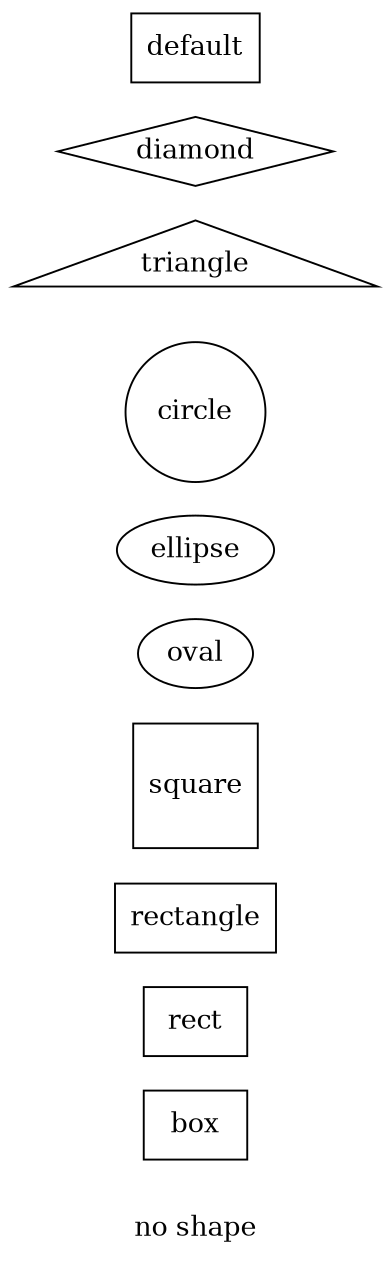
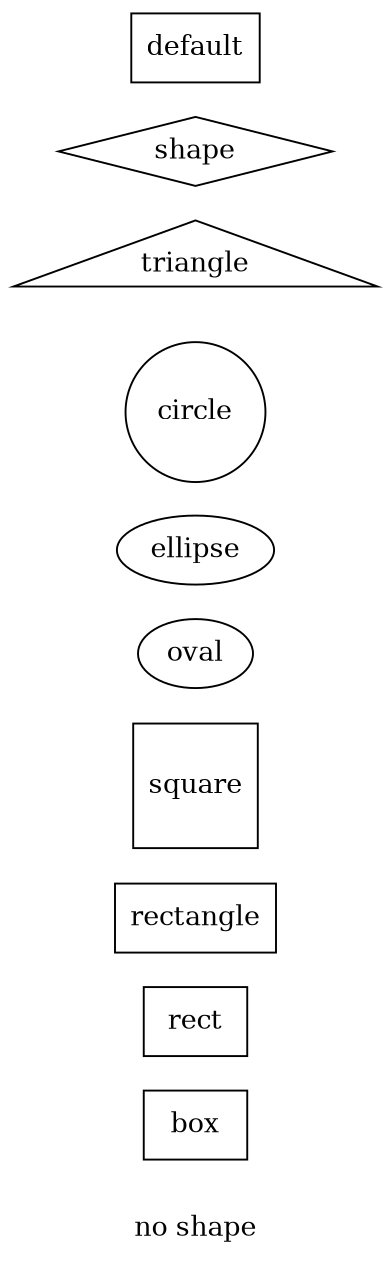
(196, 151) -> (196, 151)
